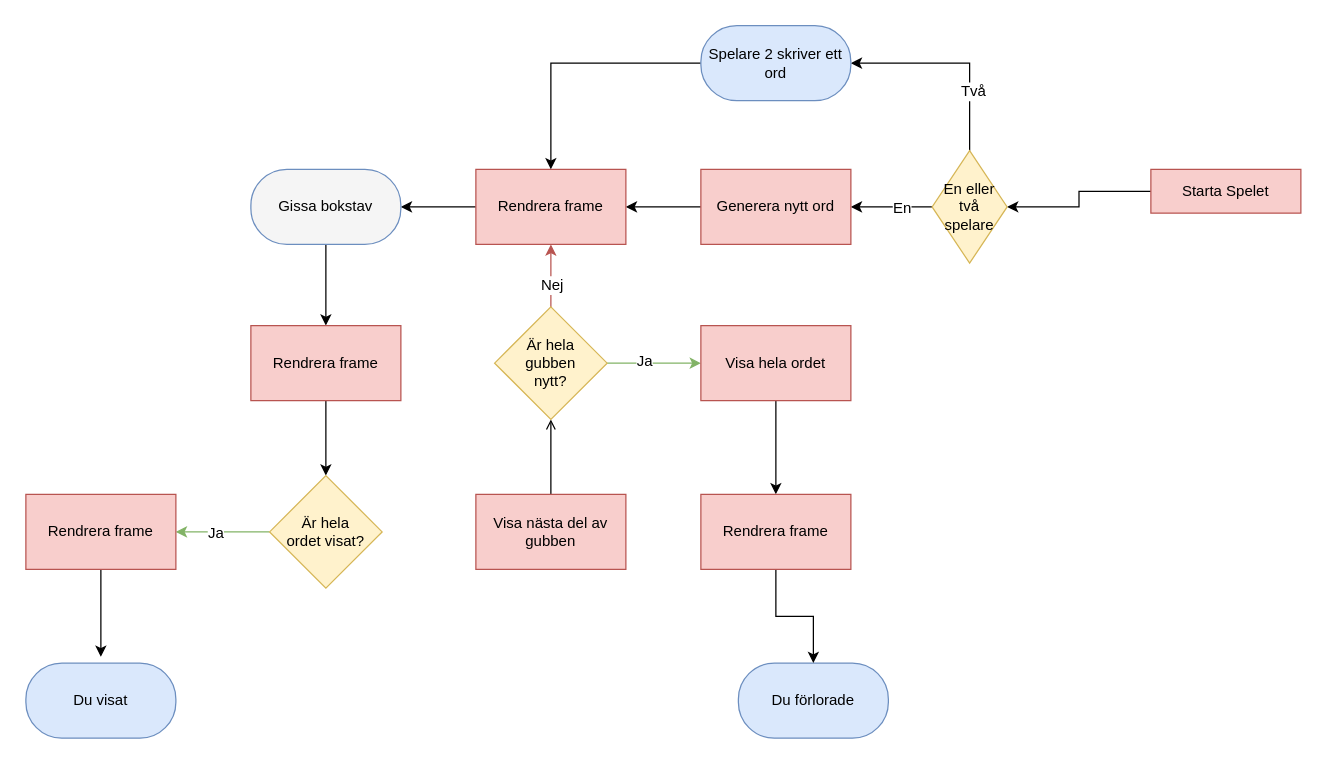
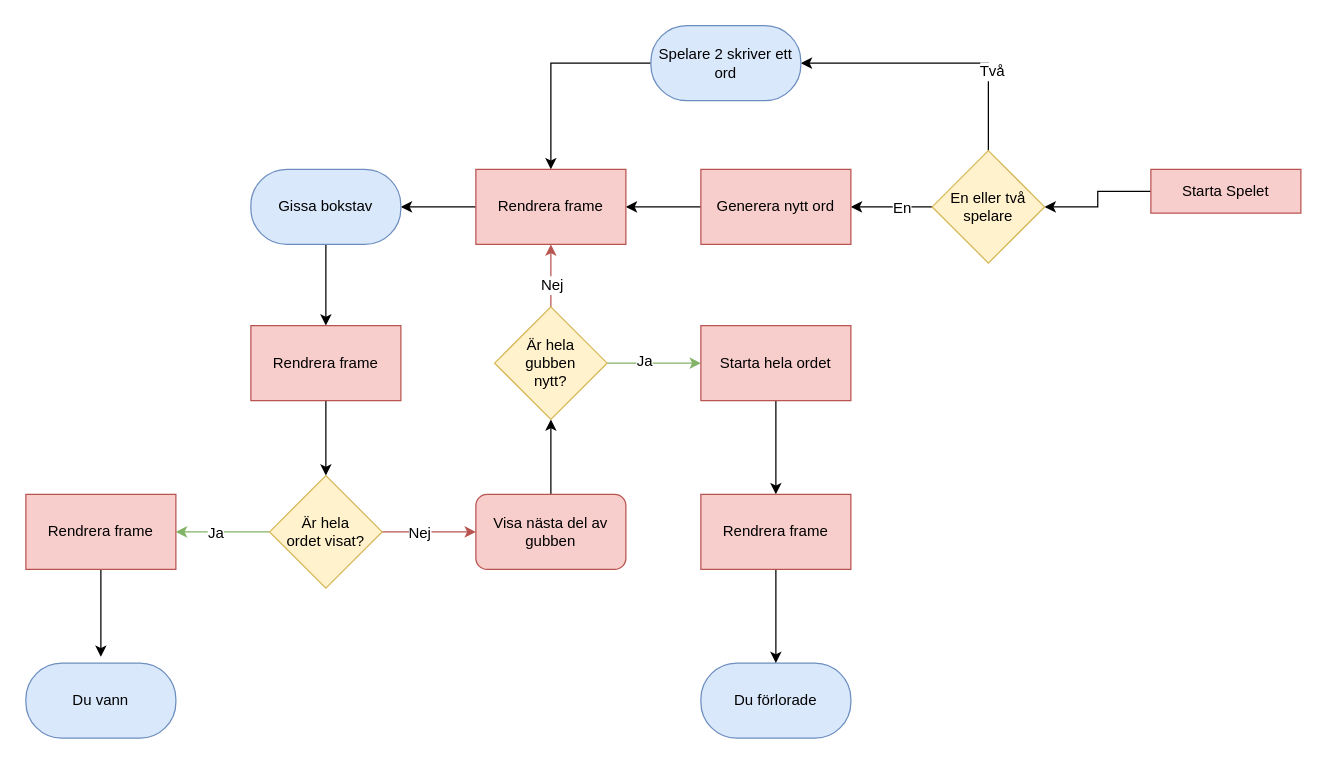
(776, 63) -> (726, 63)
(326, 207) -> (326, 207)
(969, 207) -> (988, 207)
(776, 363) -> (776, 363)
(551, 427) -> (551, 429)
none -> (424, 532)
(551, 532) -> (551, 532)
(101, 701) -> (101, 701)
(813, 701) -> (776, 701)
